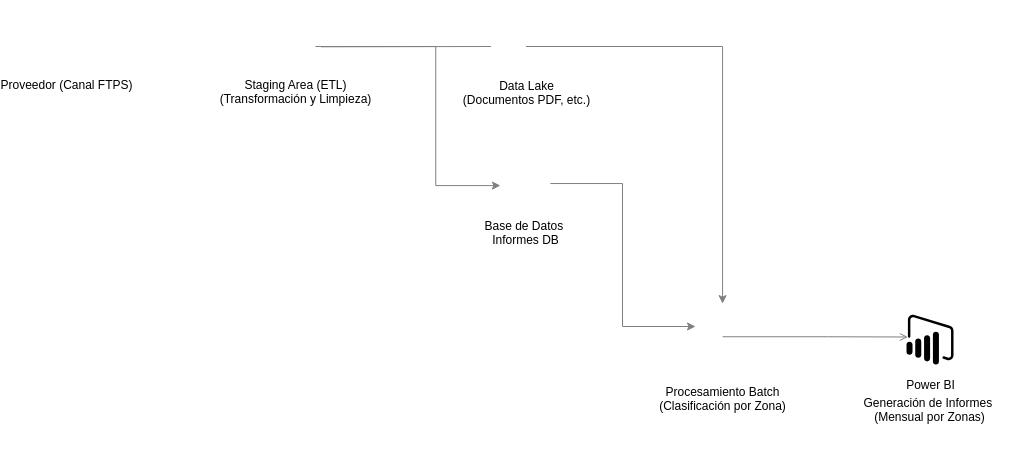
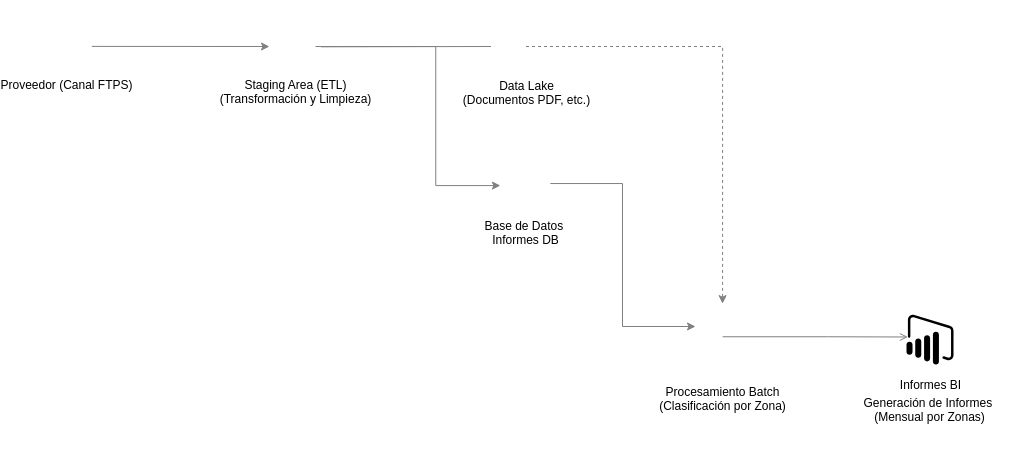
none -> (177, 46)
(723, 73) -> (723, 73)
(931, 386) -> (931, 386)
